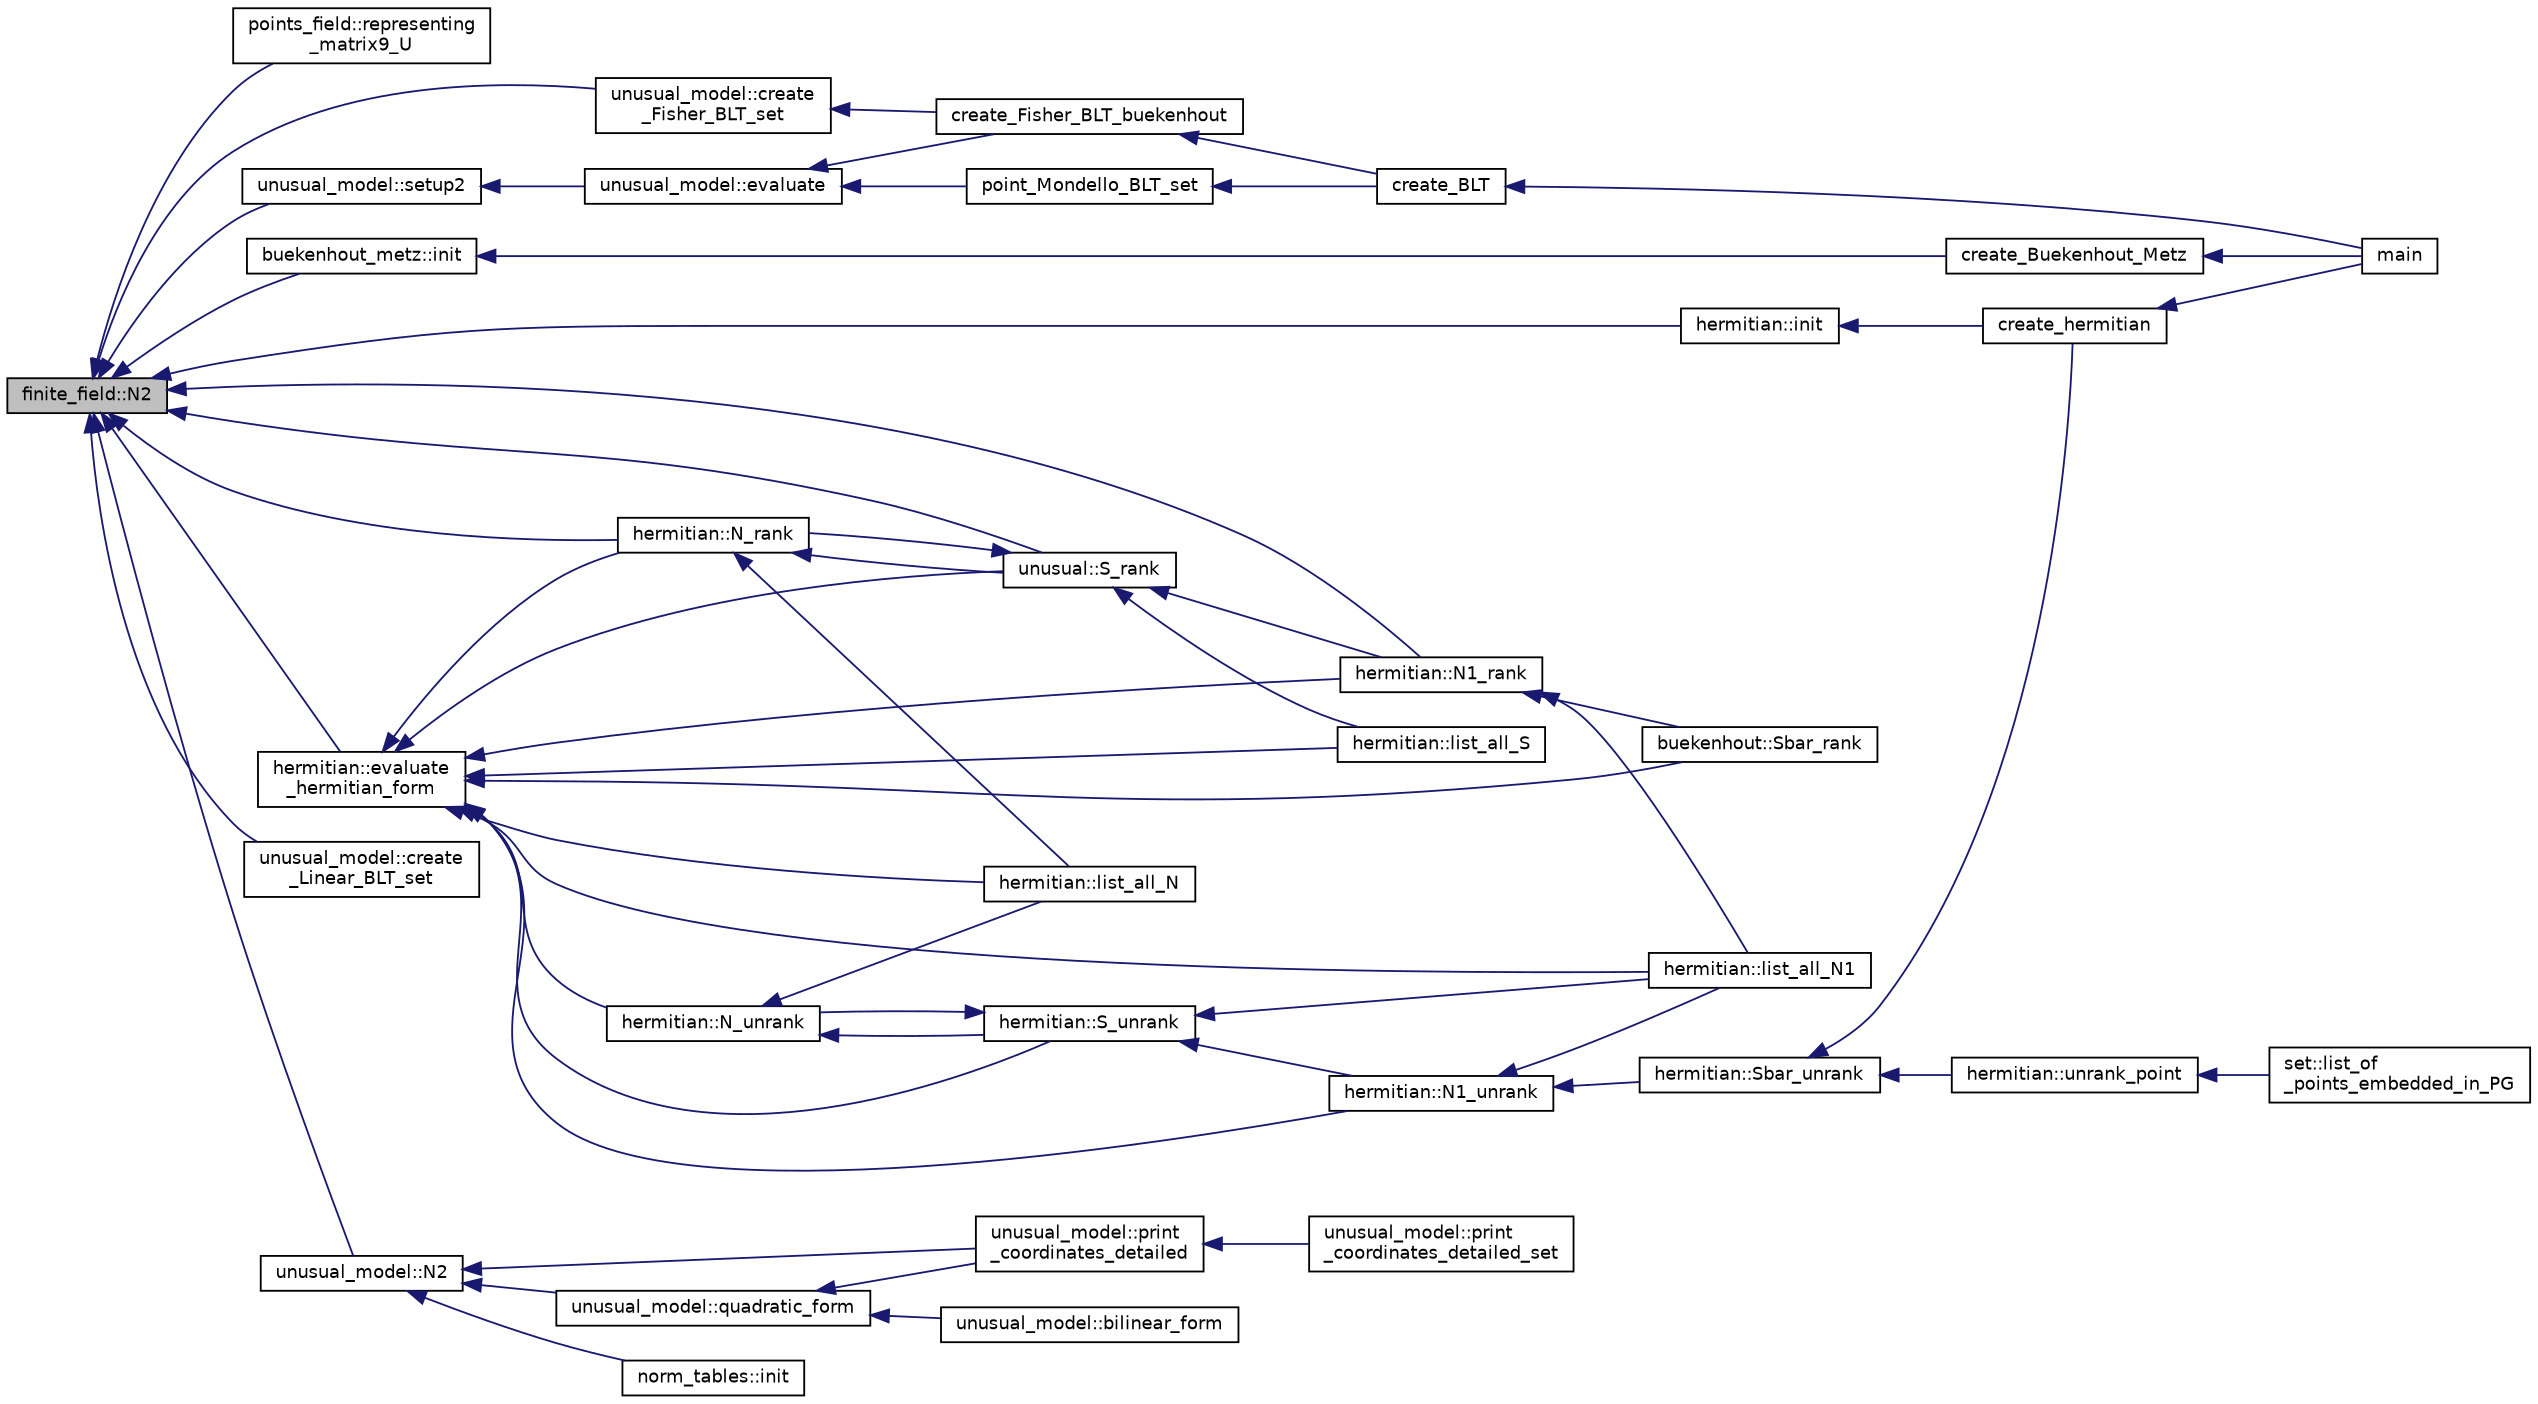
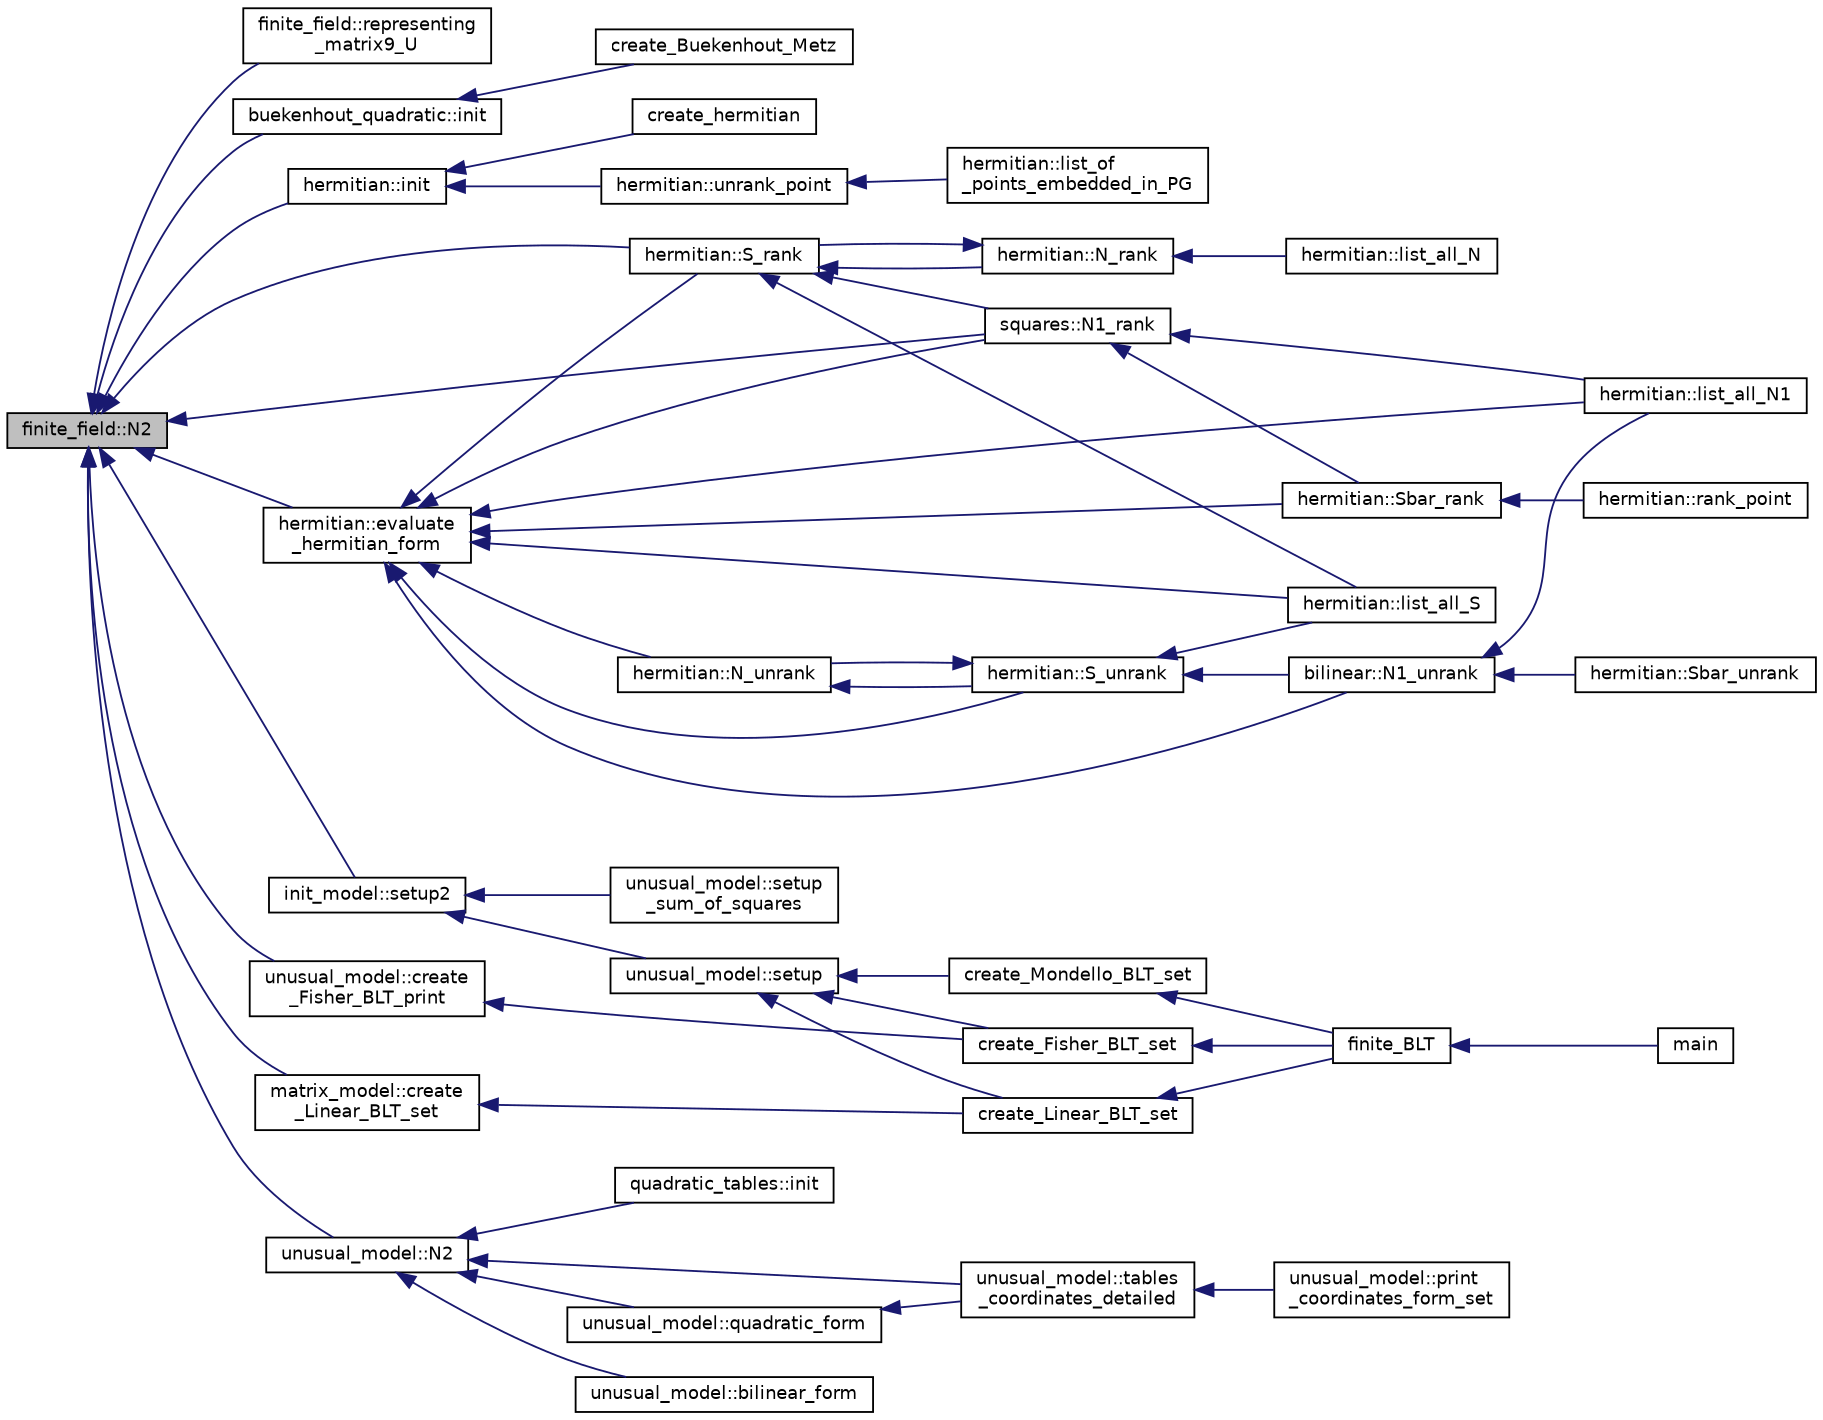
(362, 36) -> (367, 36)
(713, 106) -> (367, 989)
(1090, 117) -> (1078, 1046)
(362, 186) -> (367, 895)
(713, 186) -> (724, 976)
(1090, 186) -> (1078, 976)
(1441, 186) -> (1392, 1046)
(362, 256) -> (367, 117)
(2292, 256) -> none
(2269, 284) -> none
none -> (1696, 500)
(360, 523) -> none
(1090, 570) -> (724, 256)
(493, 627) -> none
(1441, 675) -> (1078, 326)
(2014, 723) -> none
(1760, 745) -> (1392, 500)
(721, 864) -> none
(362, 869) -> (367, 1103)
none -> (724, 895)
(884, 960) -> none
(1431, 996) -> (1244, 638)
(1925, 1075) -> (533, 186)
(2400, 1075) -> (1078, 175)
(1441, 1093) -> (1392, 675)
none -> (1078, 1115)
(1090, 1244) -> (1078, 1290)
(1441, 1244) -> (1392, 1290)
(915, 1317) -> (516, 1338)
(713, 1378) -> (724, 1185)
